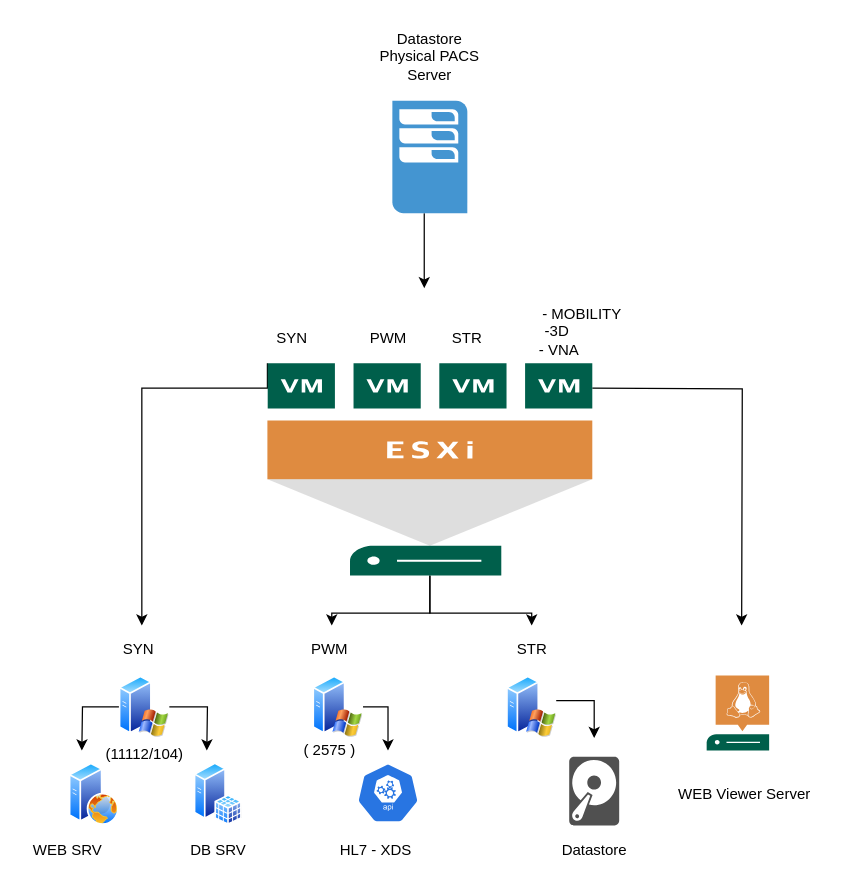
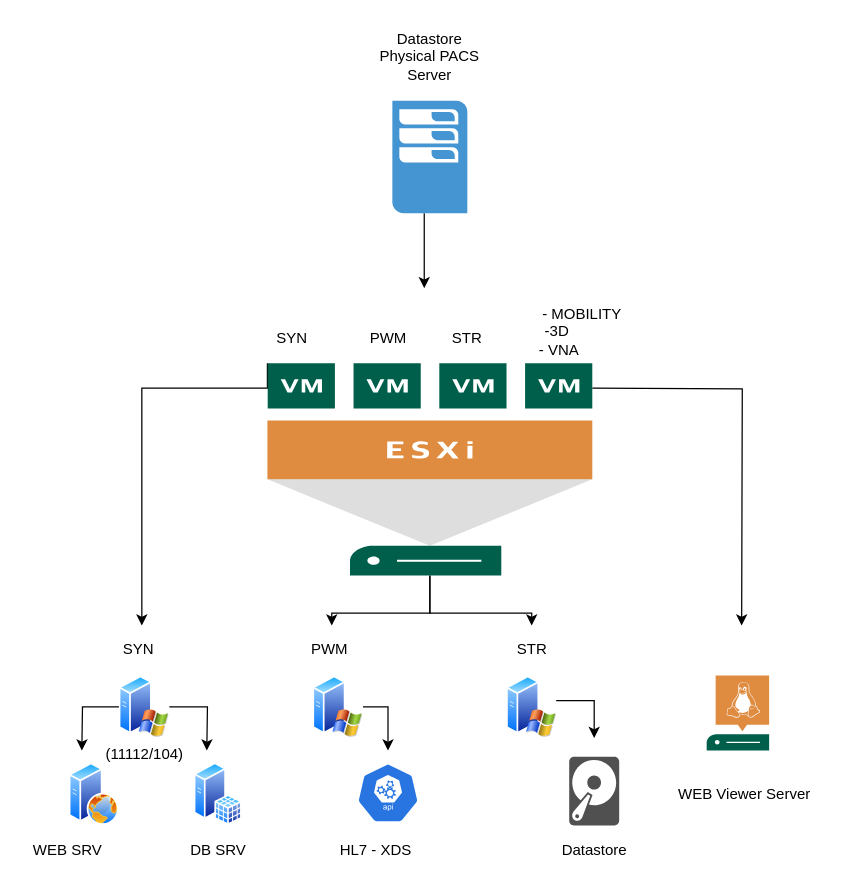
(330, 751) -> none
